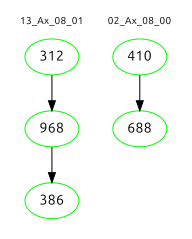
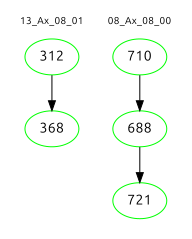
(140, 21) -> (140, 21)
(140, 57) -> (140, 57)
(52, 129) -> (52, 129)
(52, 201) -> none
none -> (140, 201)
